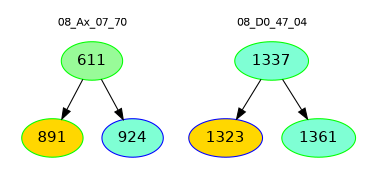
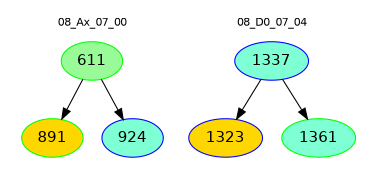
(93, 23) -> (93, 23)
(272, 23) -> (272, 23)
(272, 61) -> (272, 61)
